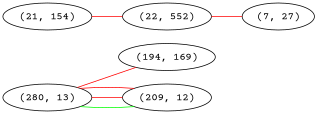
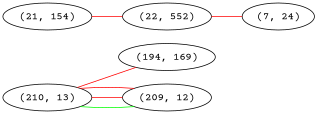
(278, 16) -> (278, 16)
(47, 98) -> (47, 98)
